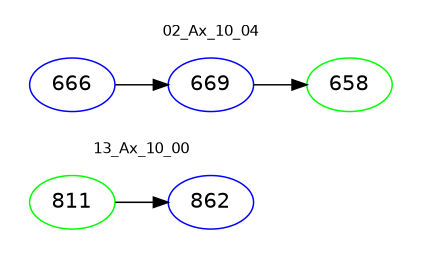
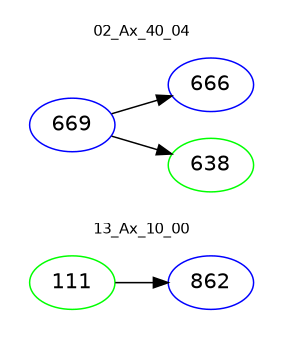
(211, 32) -> (142, 32)
(134, 85) -> (134, 107)
(350, 85) -> (211, 165)
(72, 202) -> (72, 283)
